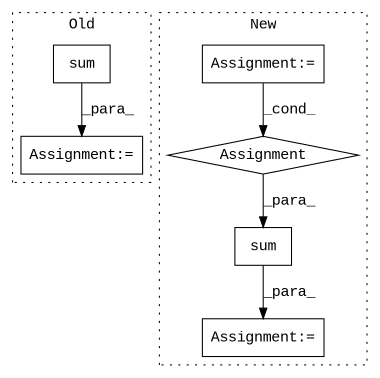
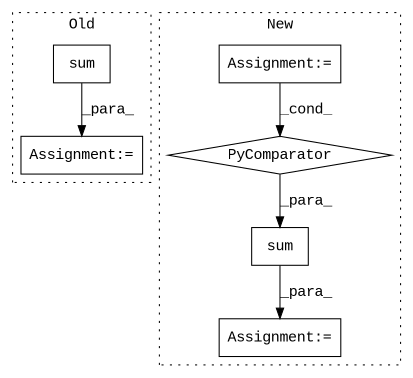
(263, 155) -> (280, 155)
